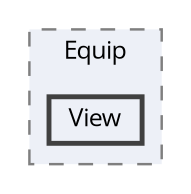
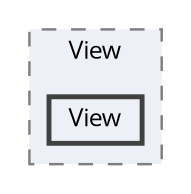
(96, 53) -> (96, 53)
